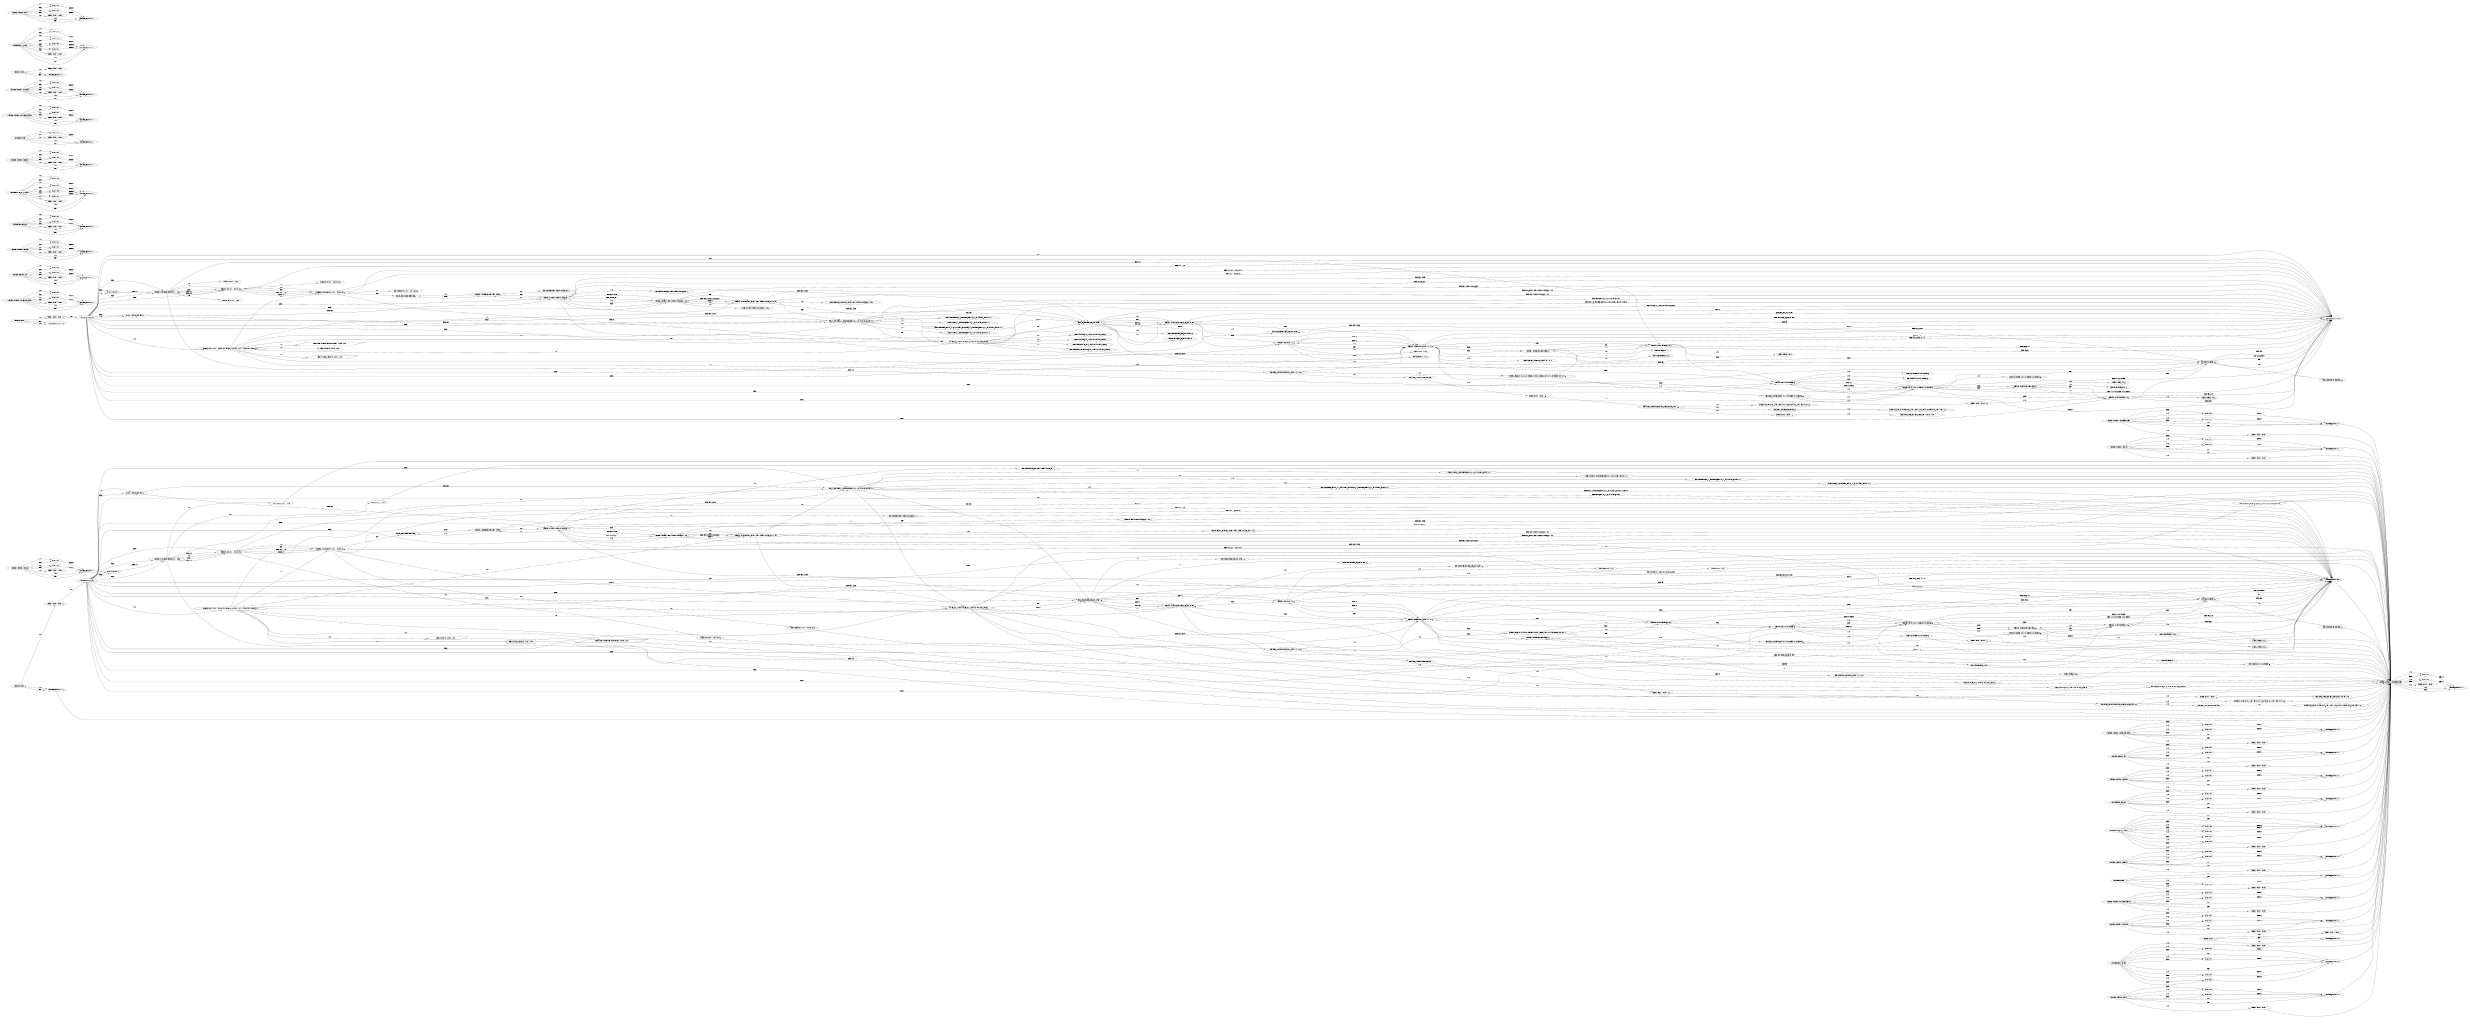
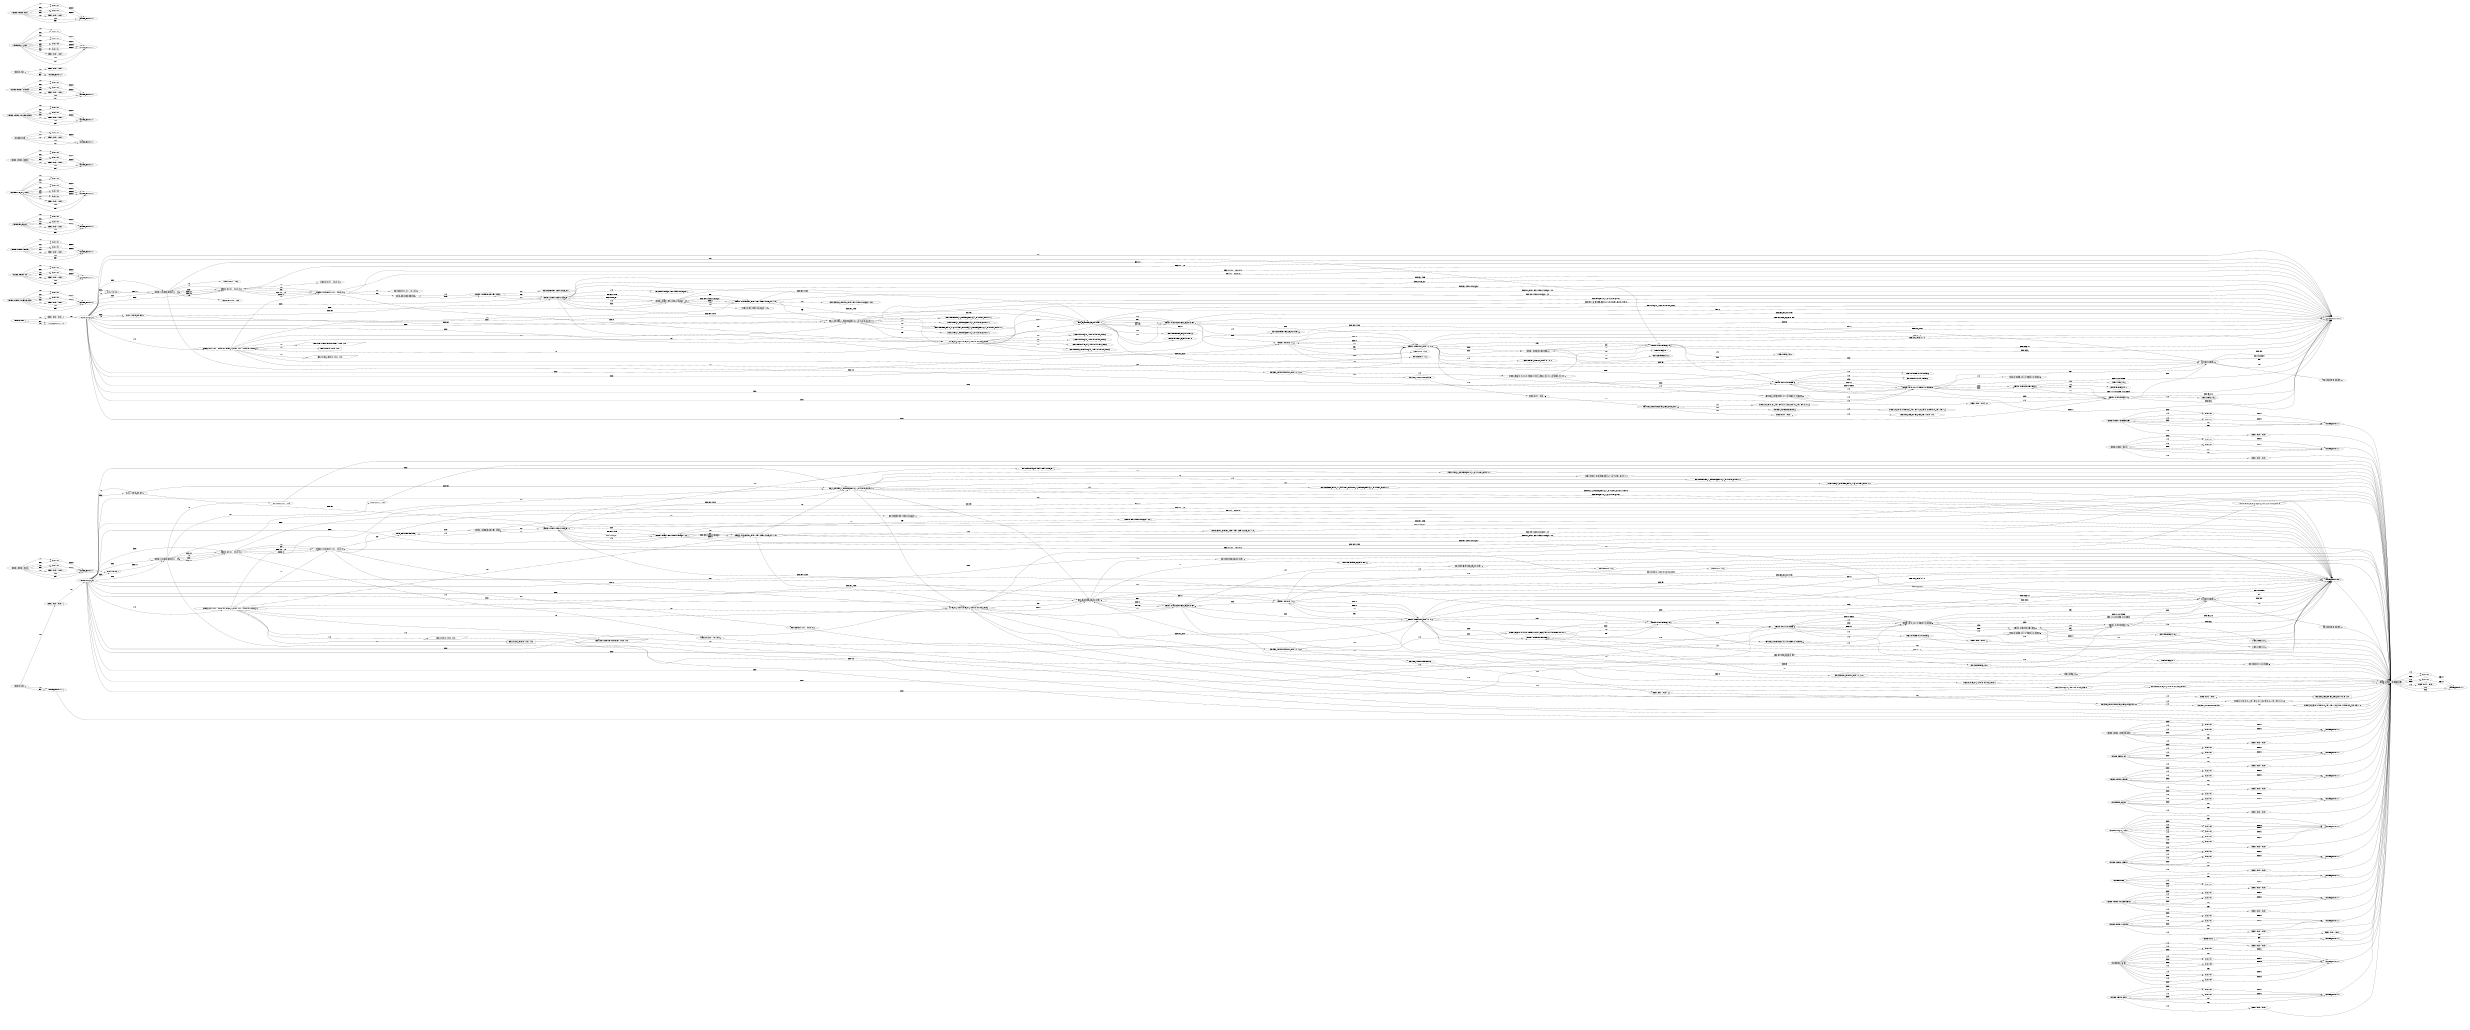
none -> (2208, 964)
